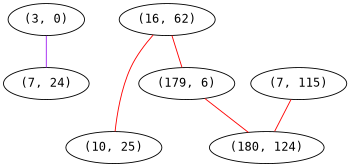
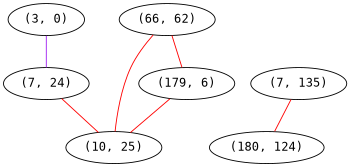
(167, 20) -> (167, 20)
(299, 84) -> (299, 84)
none -> (80, 115)
(227, 115) -> (150, 116)
